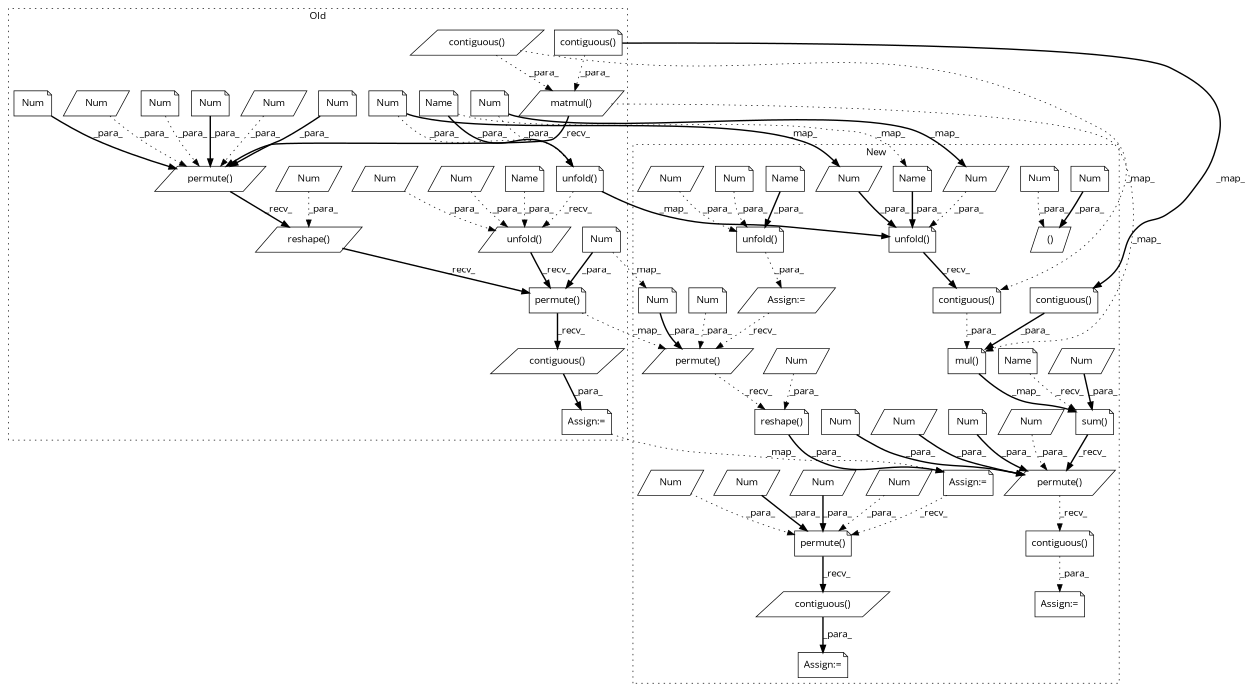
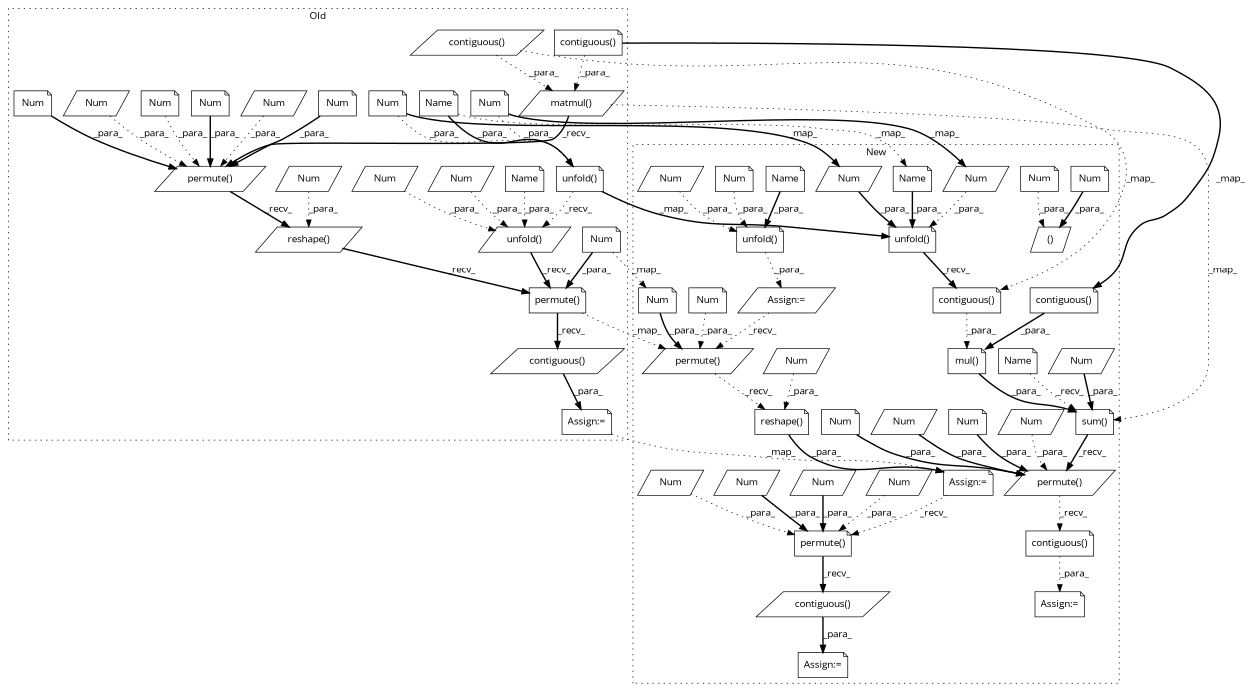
(1015, 120) -> (1071, 125)
(1026, 392) -> (1026, 392)
